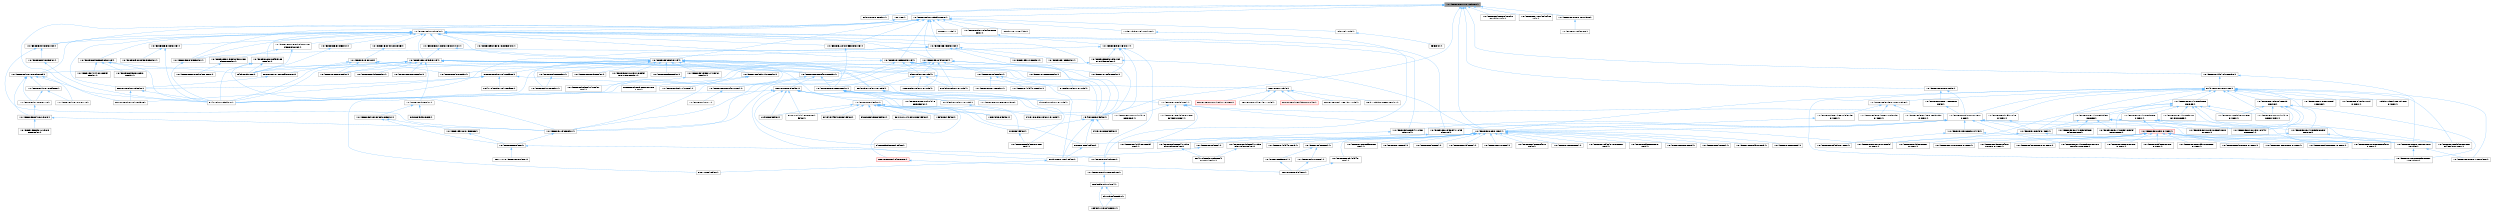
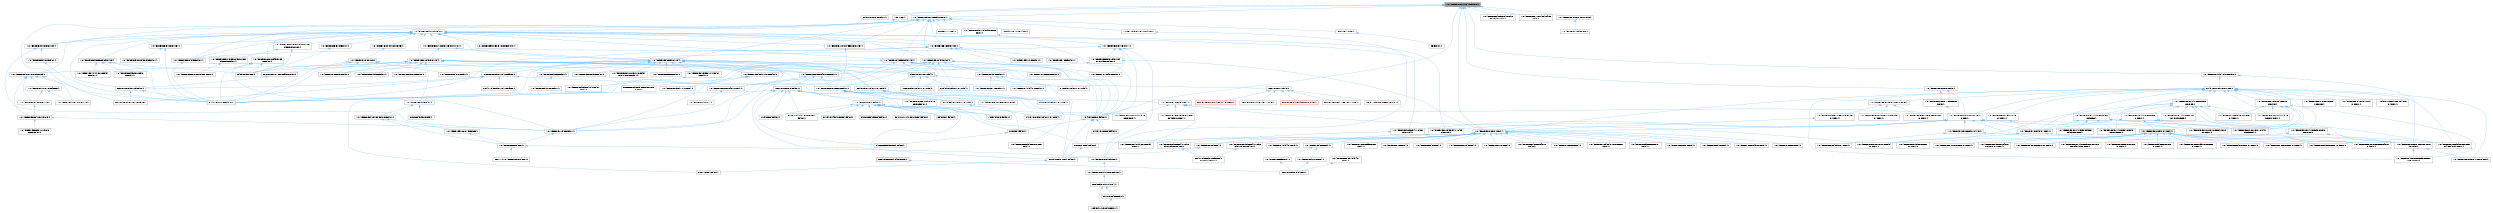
(1022, 139) -> (956, 138)
